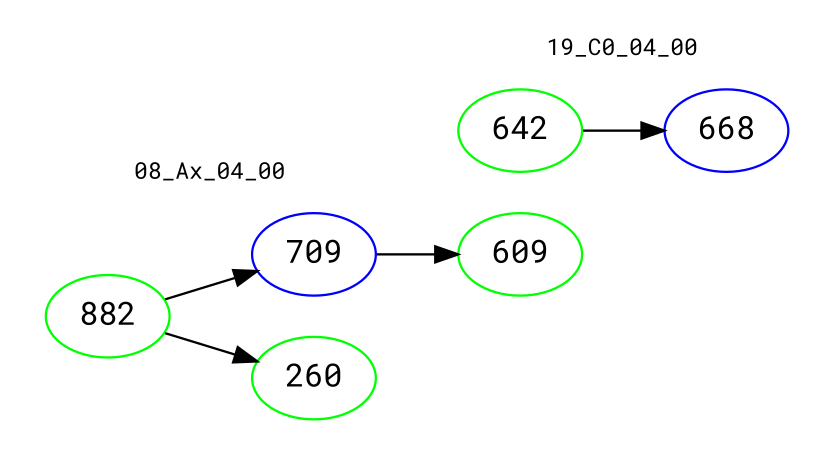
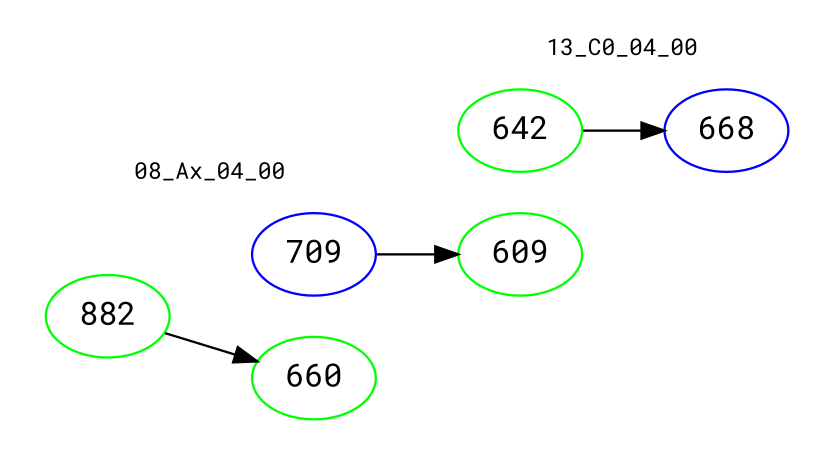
(623, 49) -> (623, 49)
(200, 289) -> none
(314, 378) -> (314, 378)
